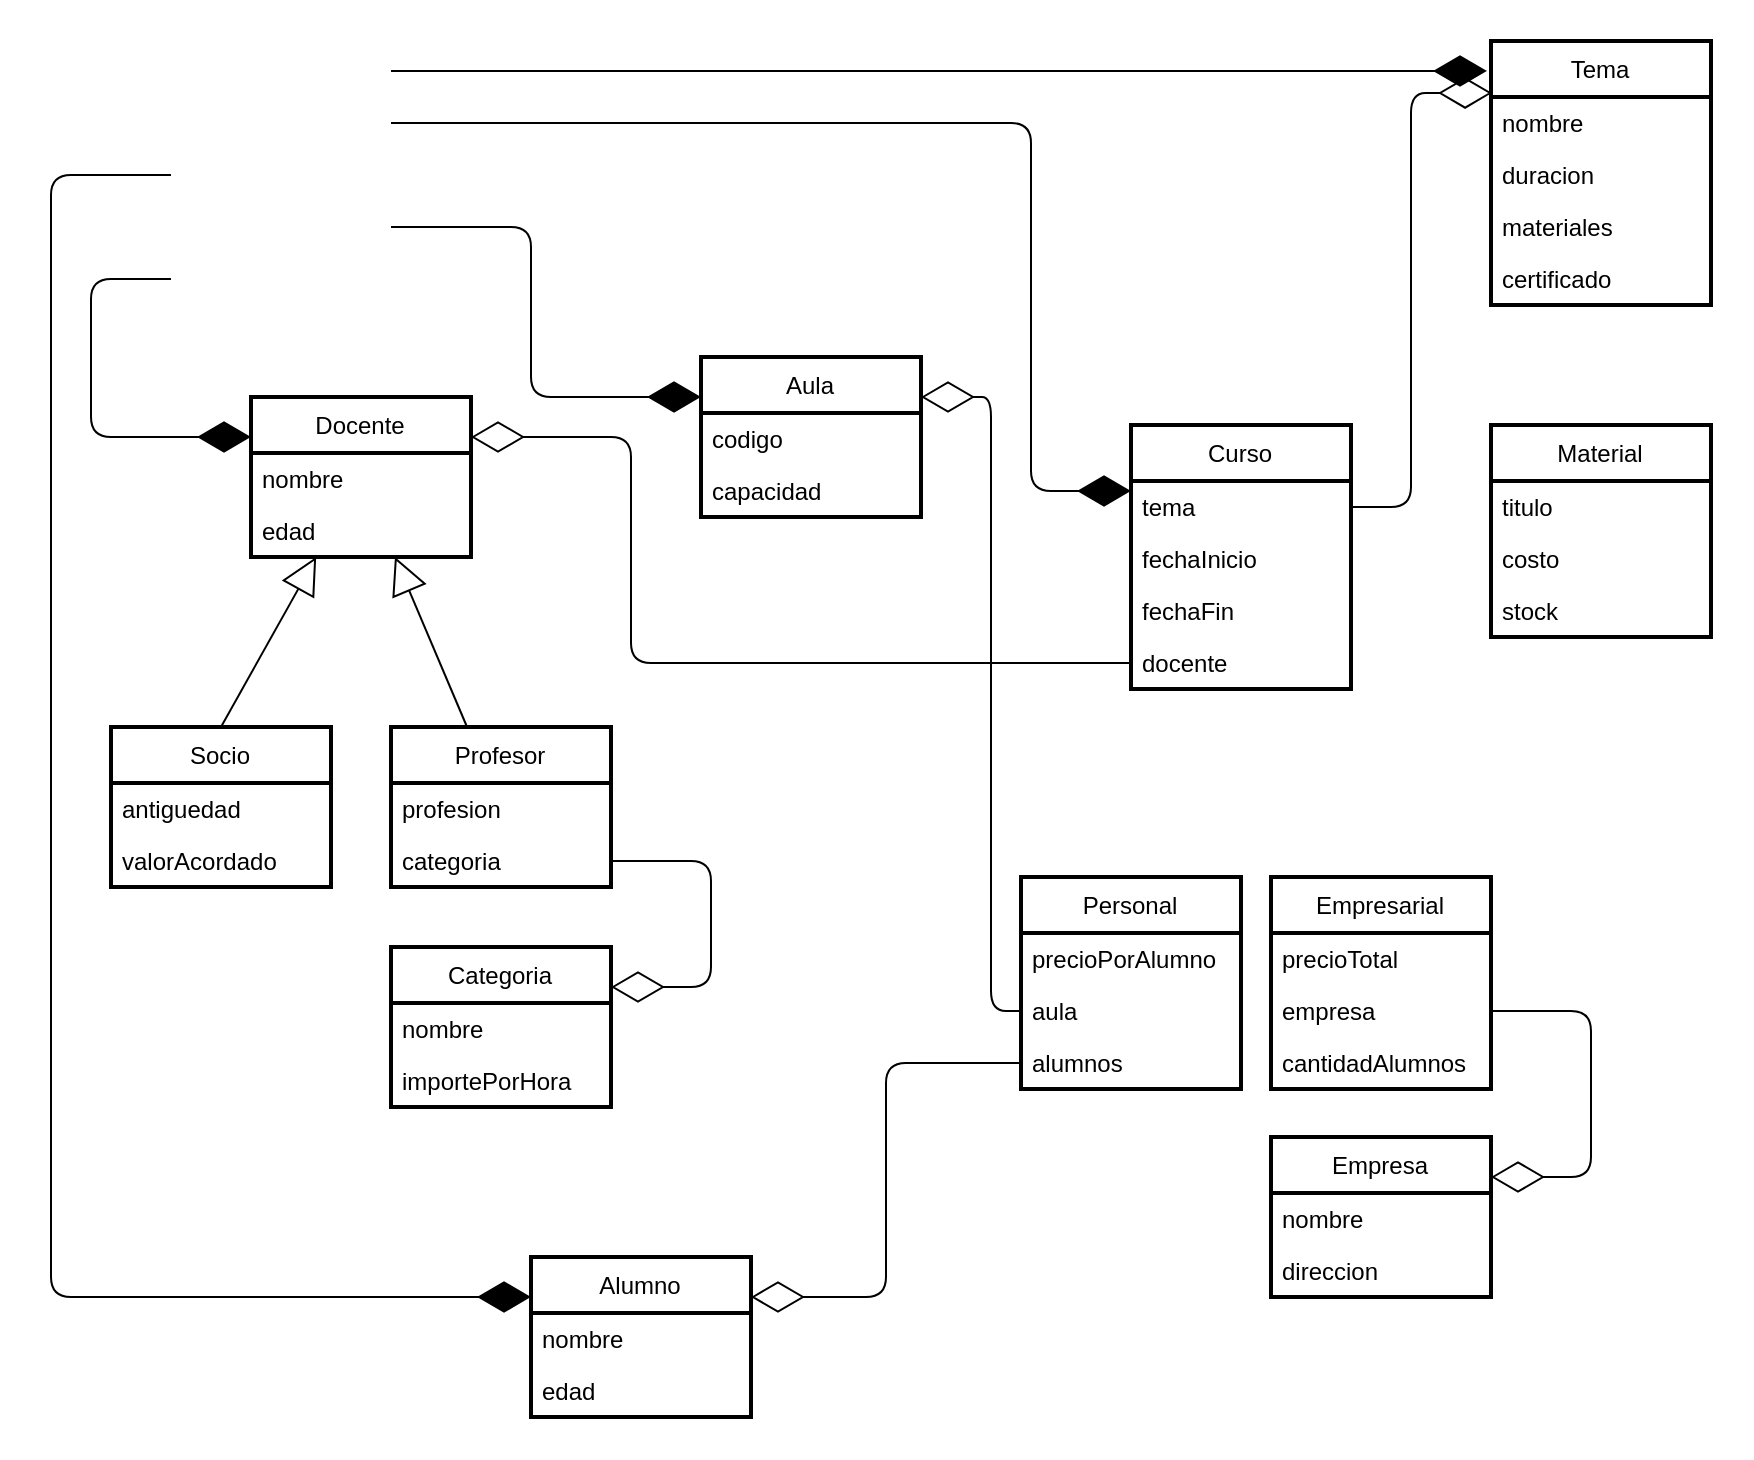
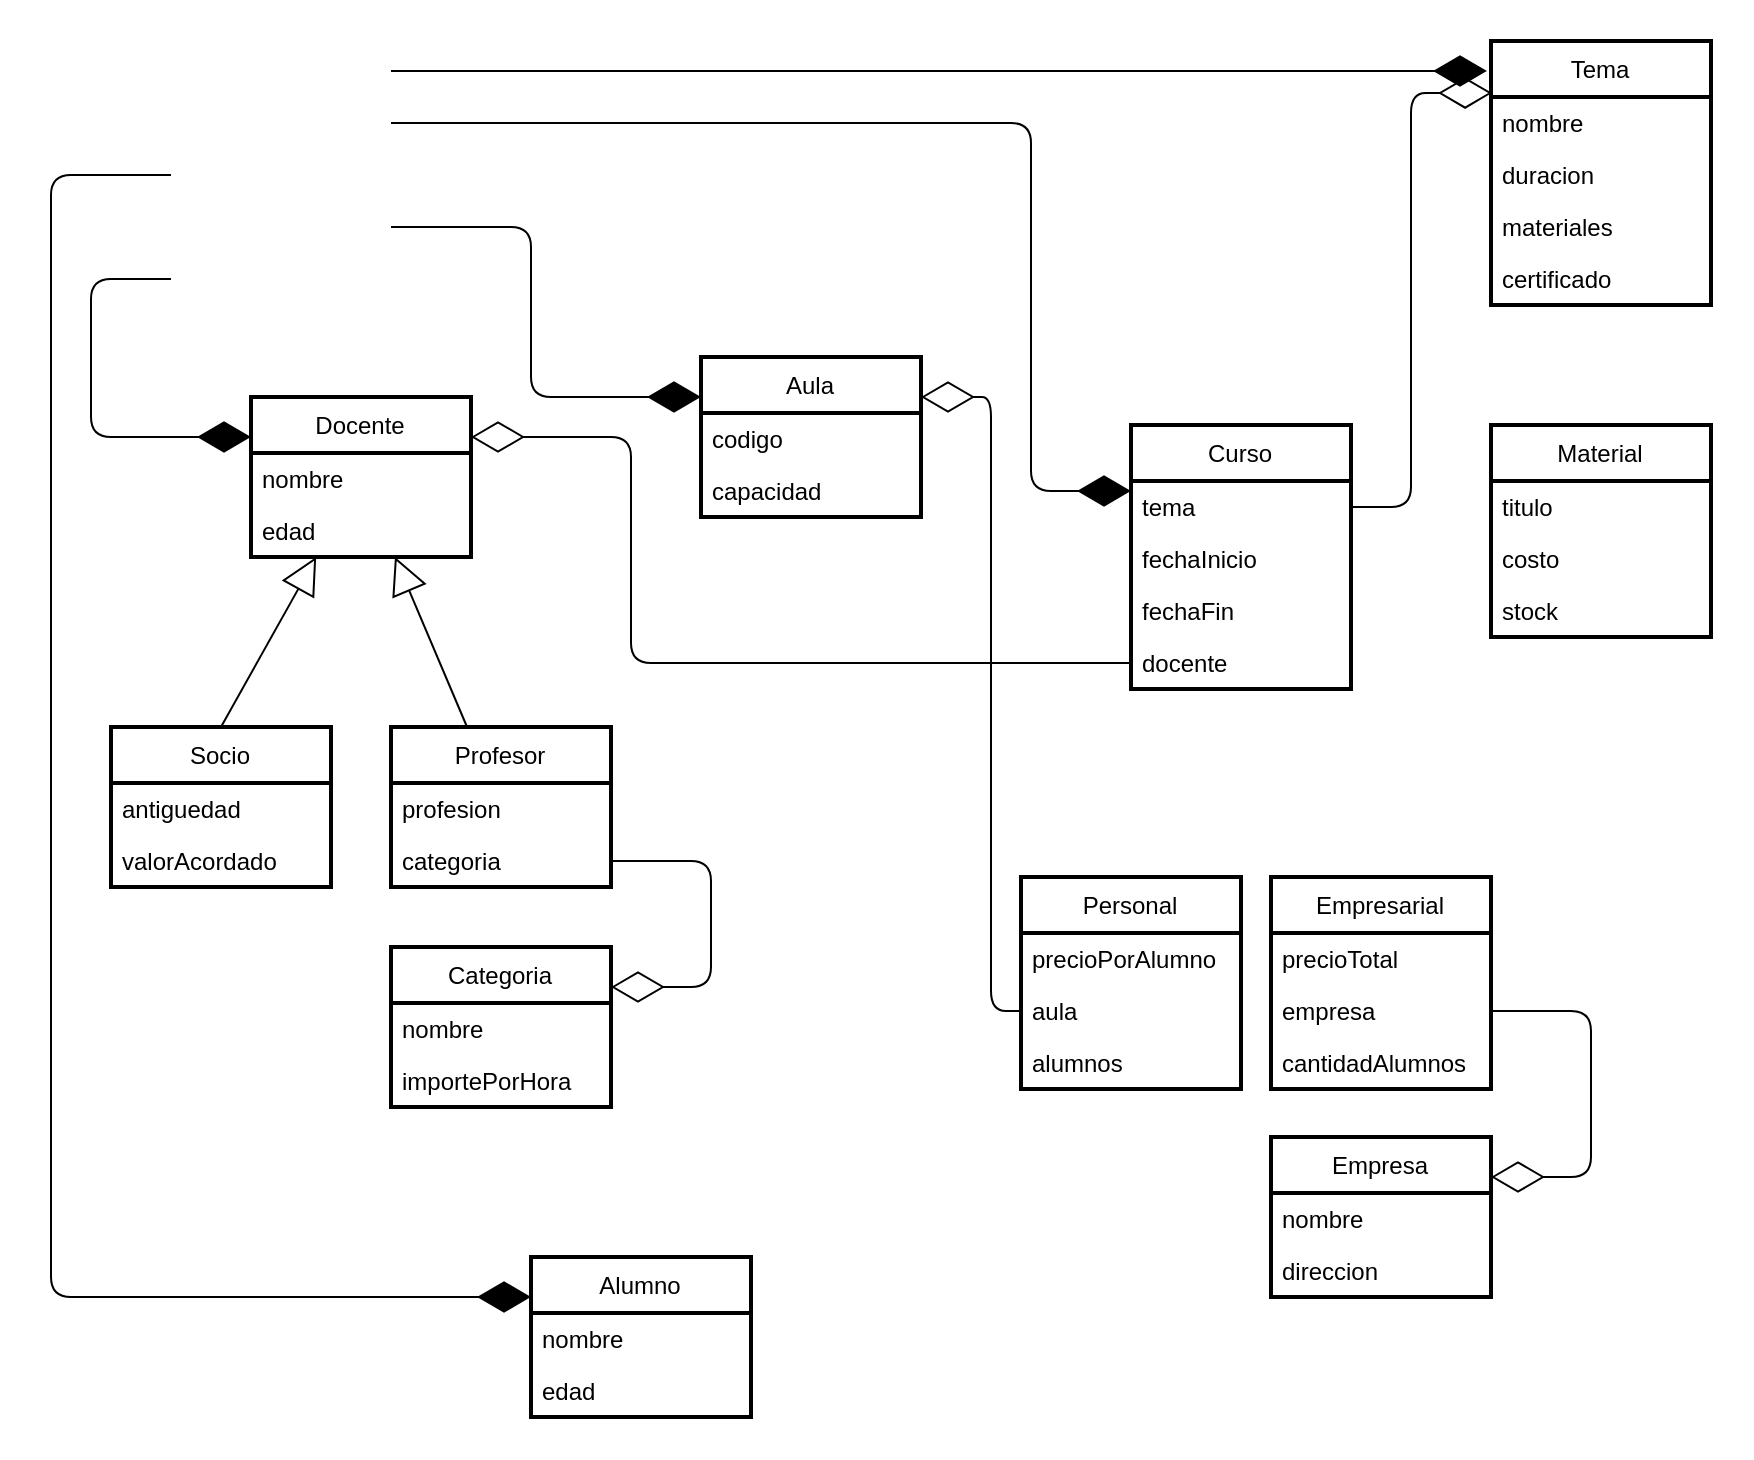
(886, 1155) -> none
